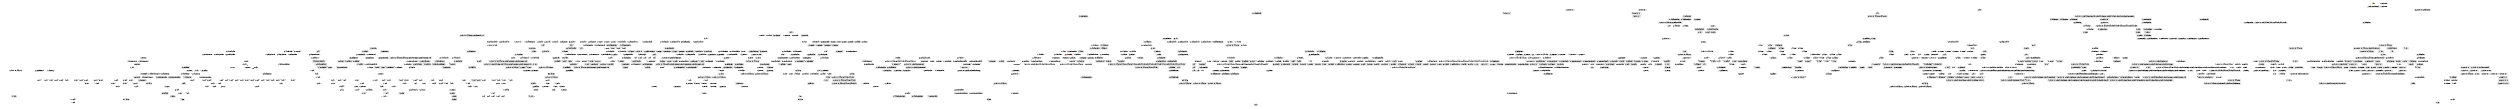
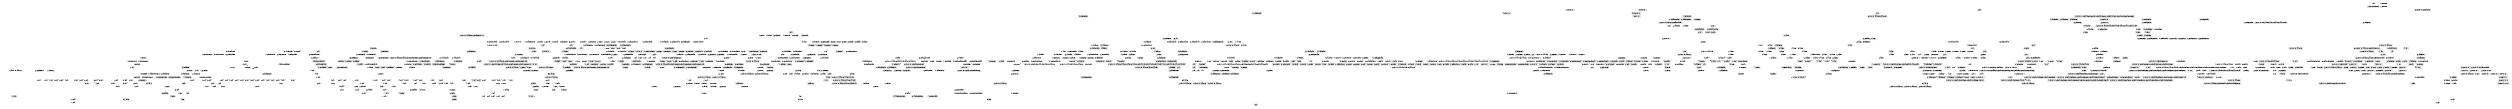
(413, 90) -> (413, 90)
